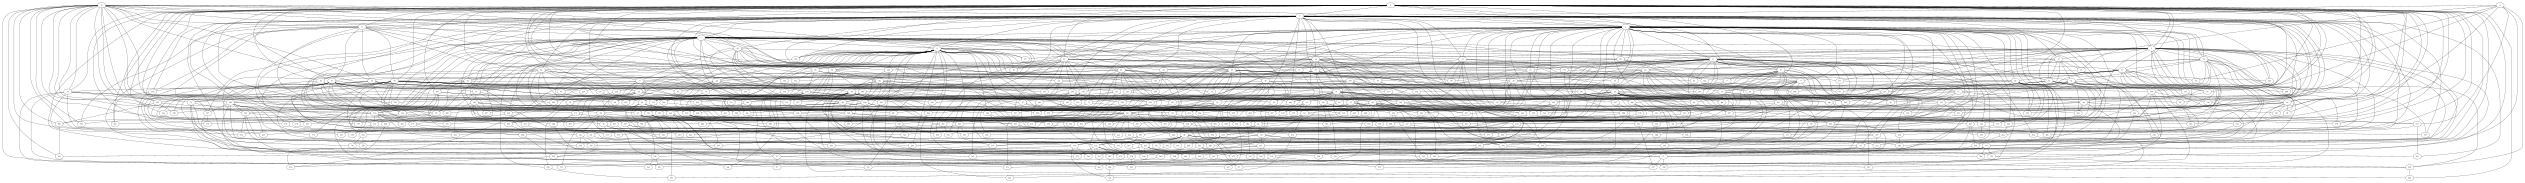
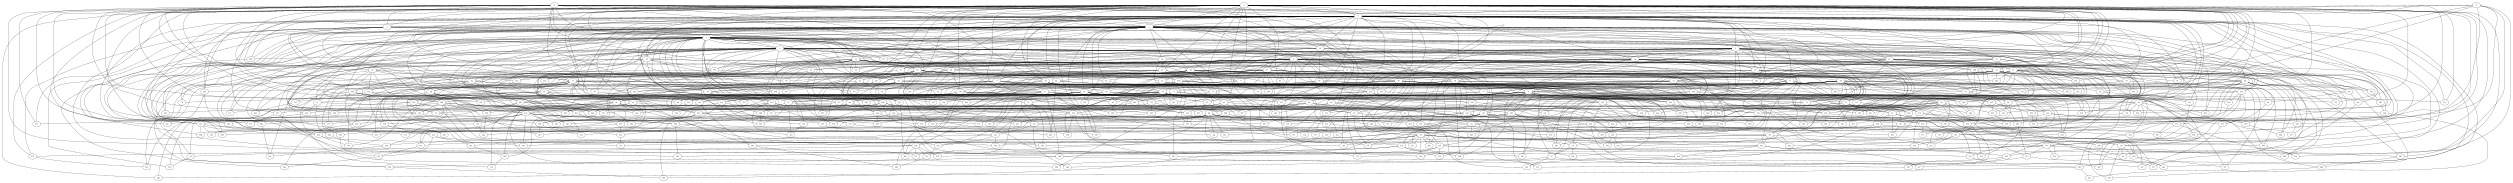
none -> (857, 96)
(642, 124) -> none
(1145, 151) -> (1307, 155)
